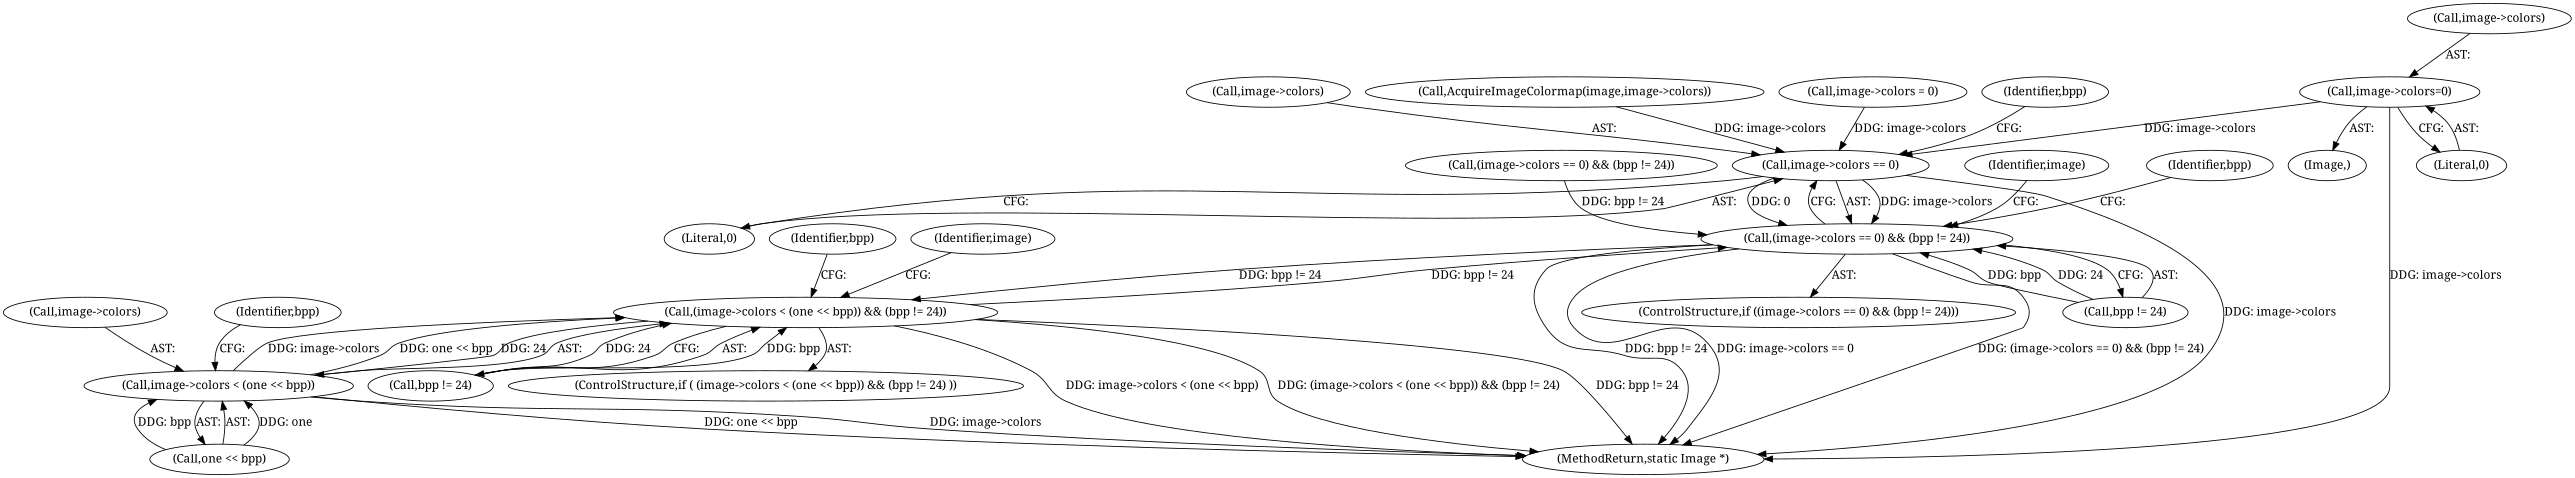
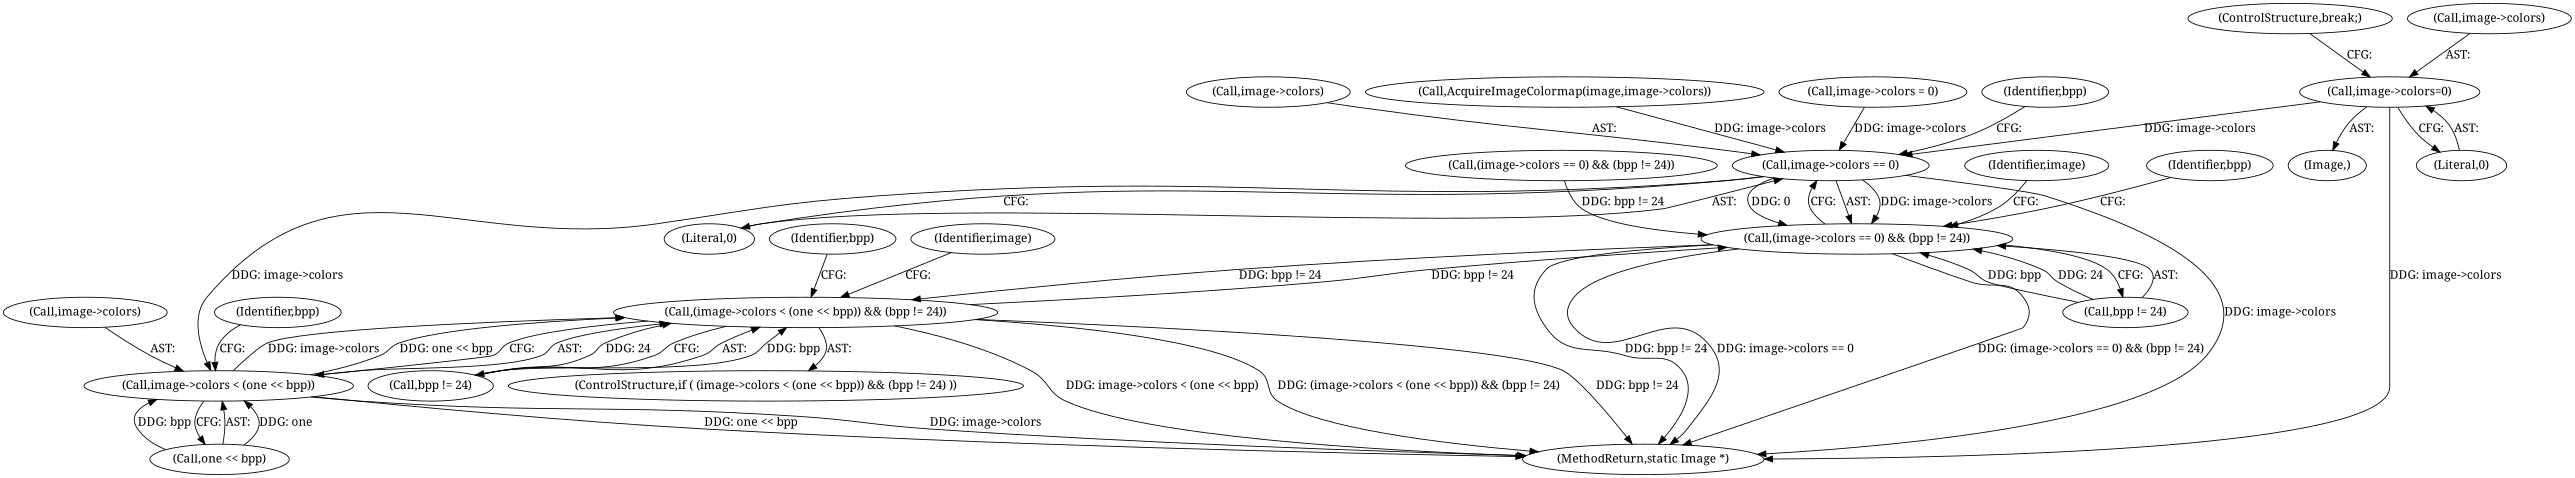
none -> (2290, 19)
none -> (937, 193)
(1799, 312) -> none
(524, 349) -> (524, 349)
(210, 423) -> (210, 423)
